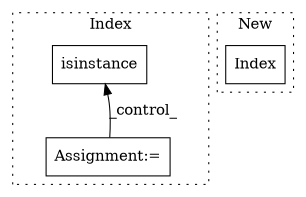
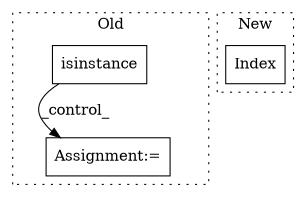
(111, 25) -> (111, 25)
(110, 116) -> (39, 106)
